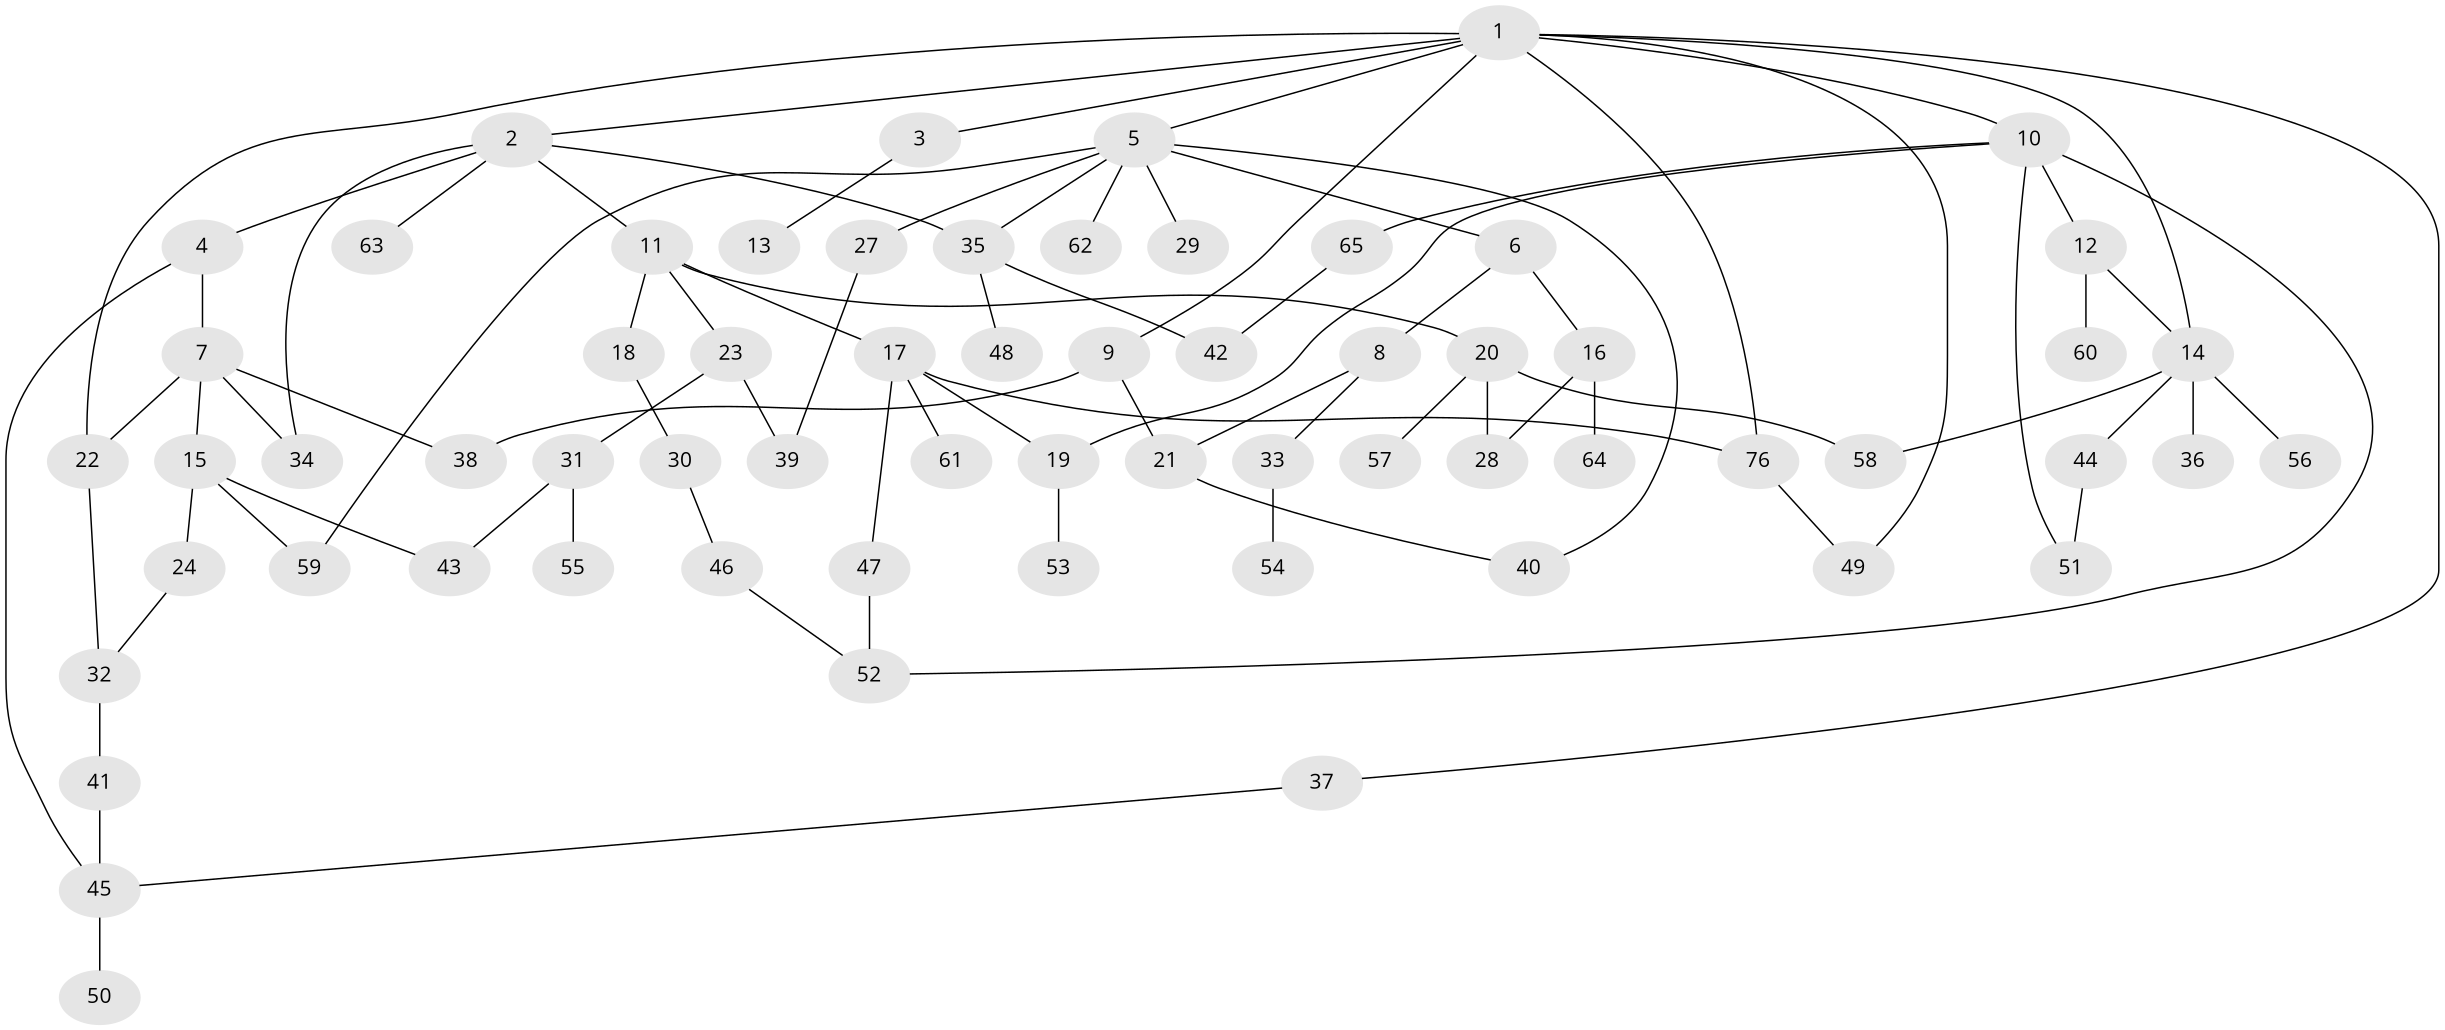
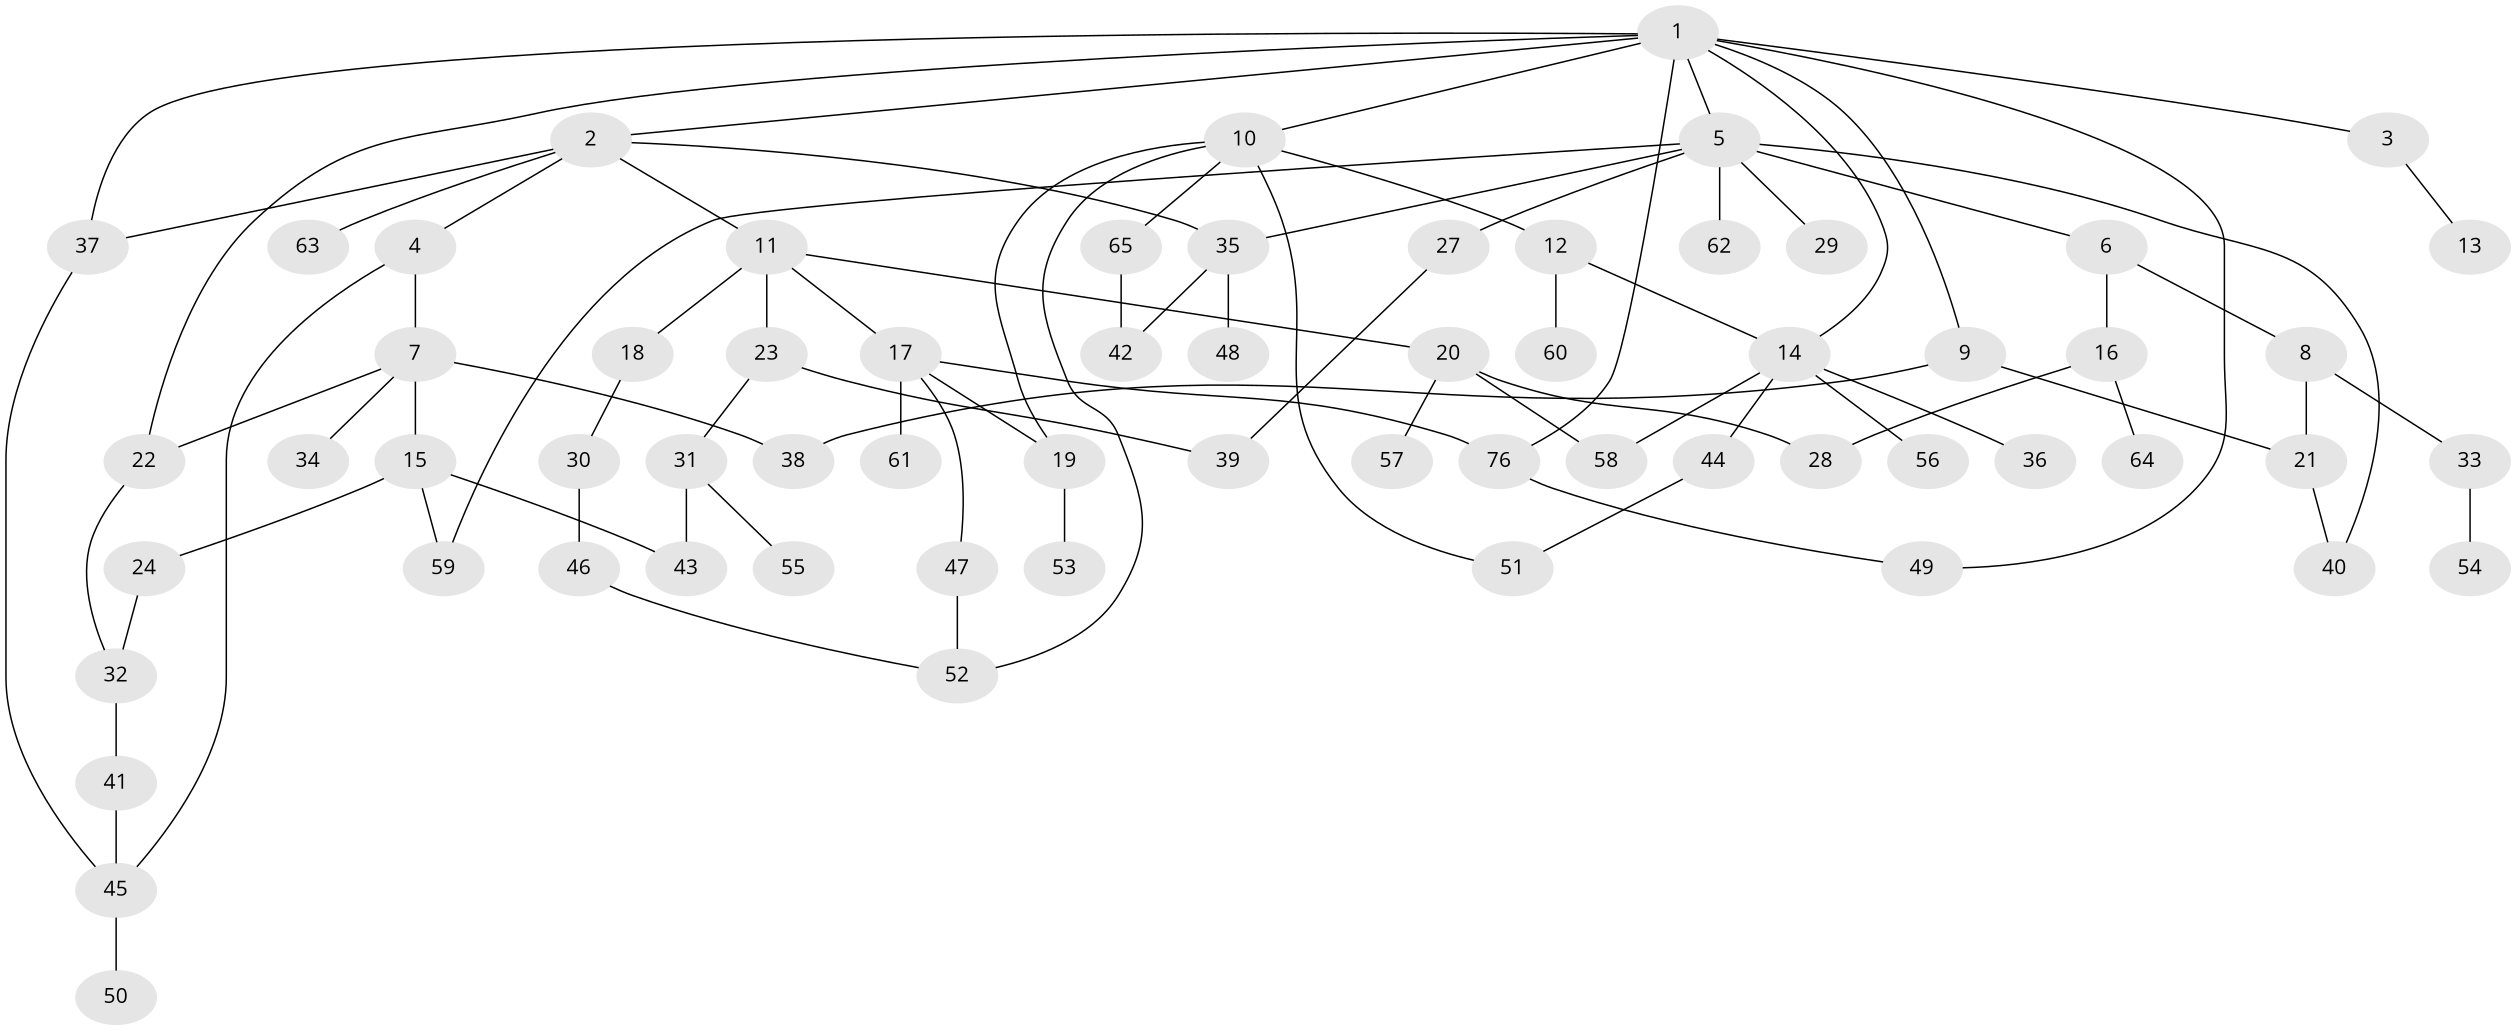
(307, 240) -> (340, 194)
